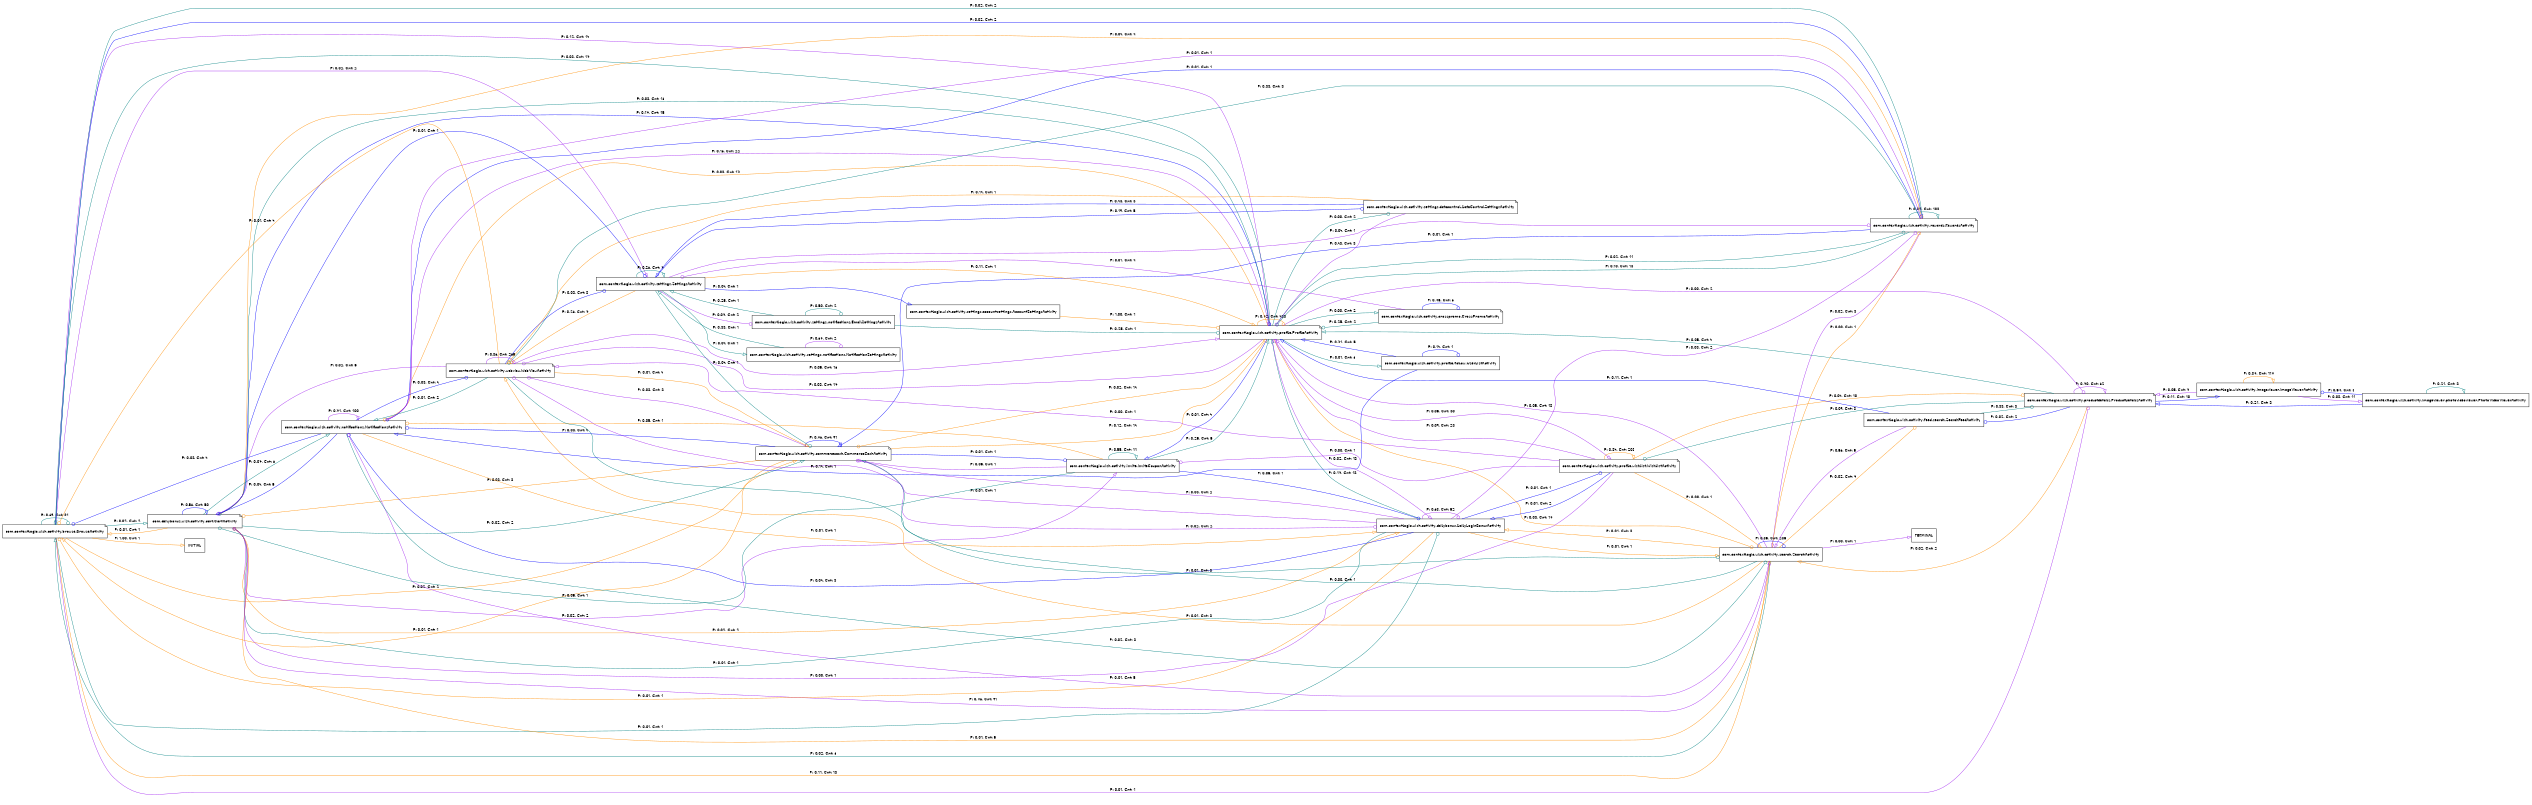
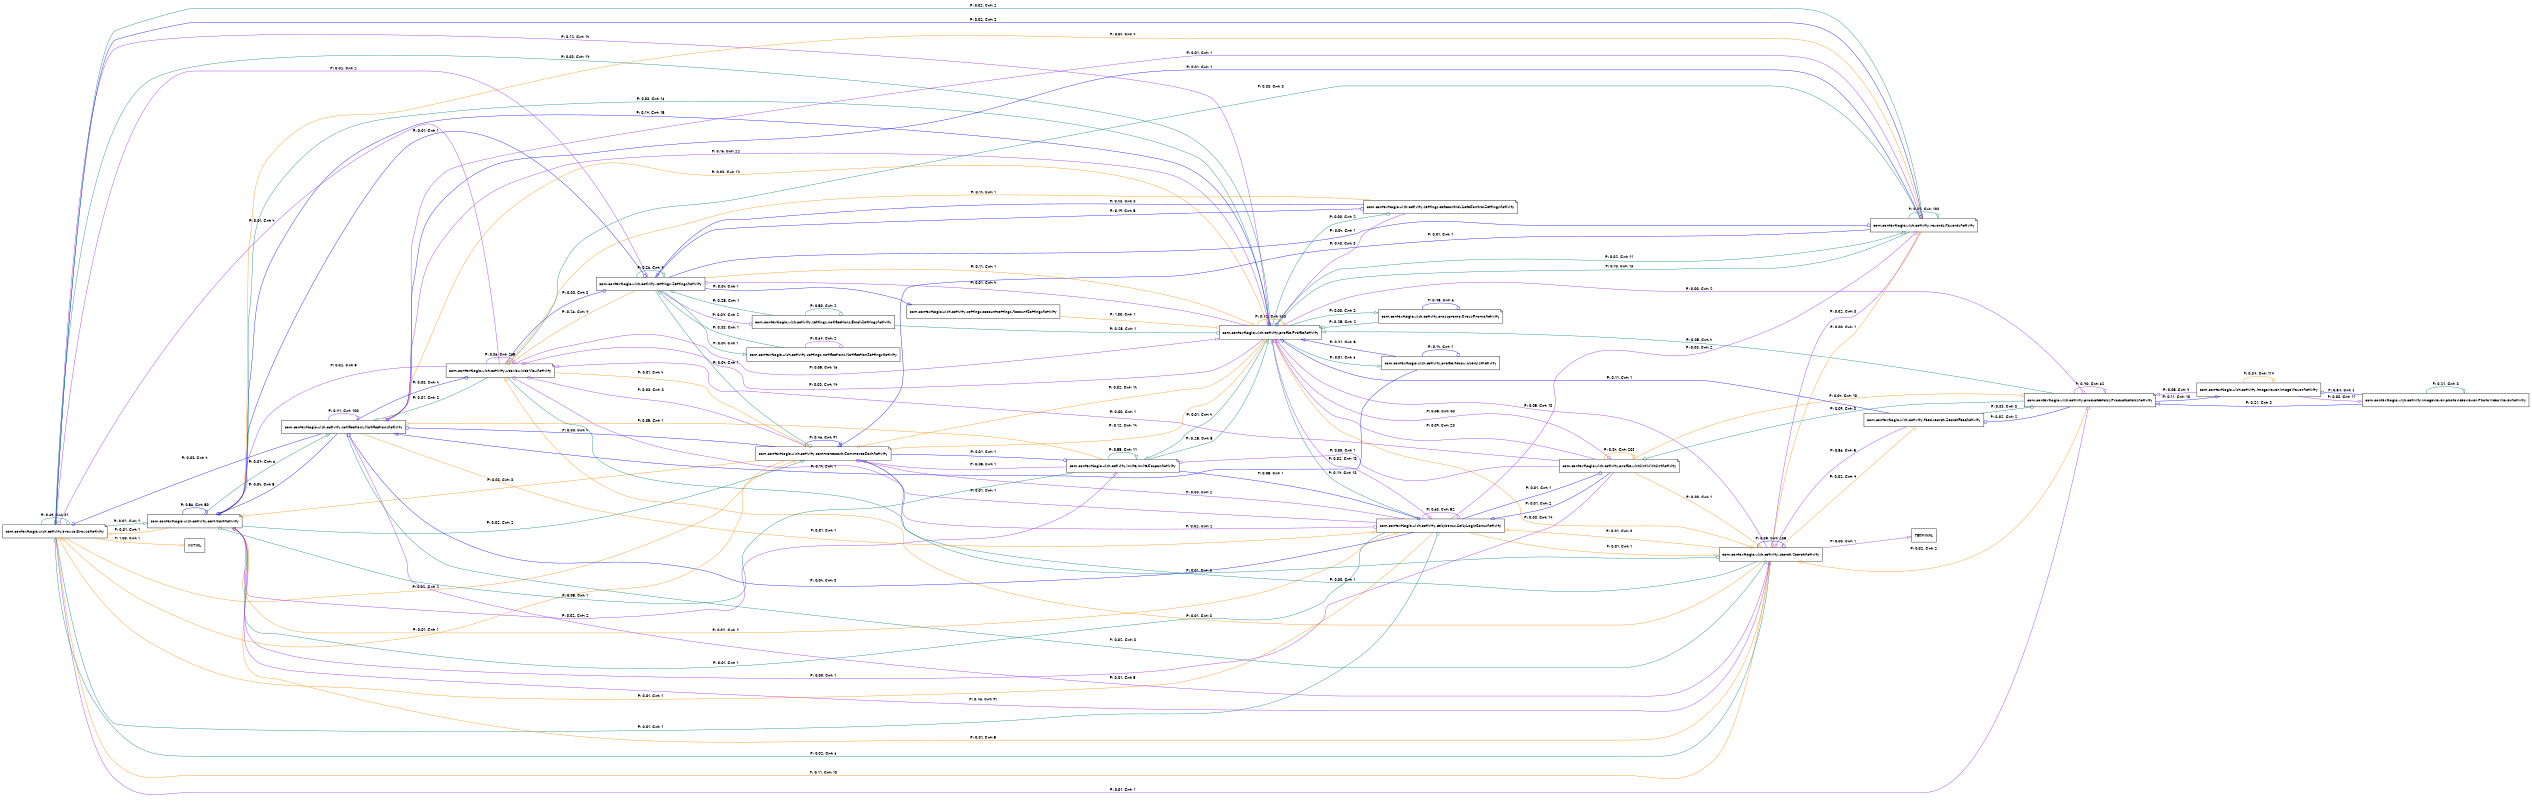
(303, 200) -> (303, 200)
(1268, 245) -> (1268, 245)
(1046, 261) -> (979, 289)
(1219, 411) -> (1219, 411)
(195, 521) -> (195, 521)
